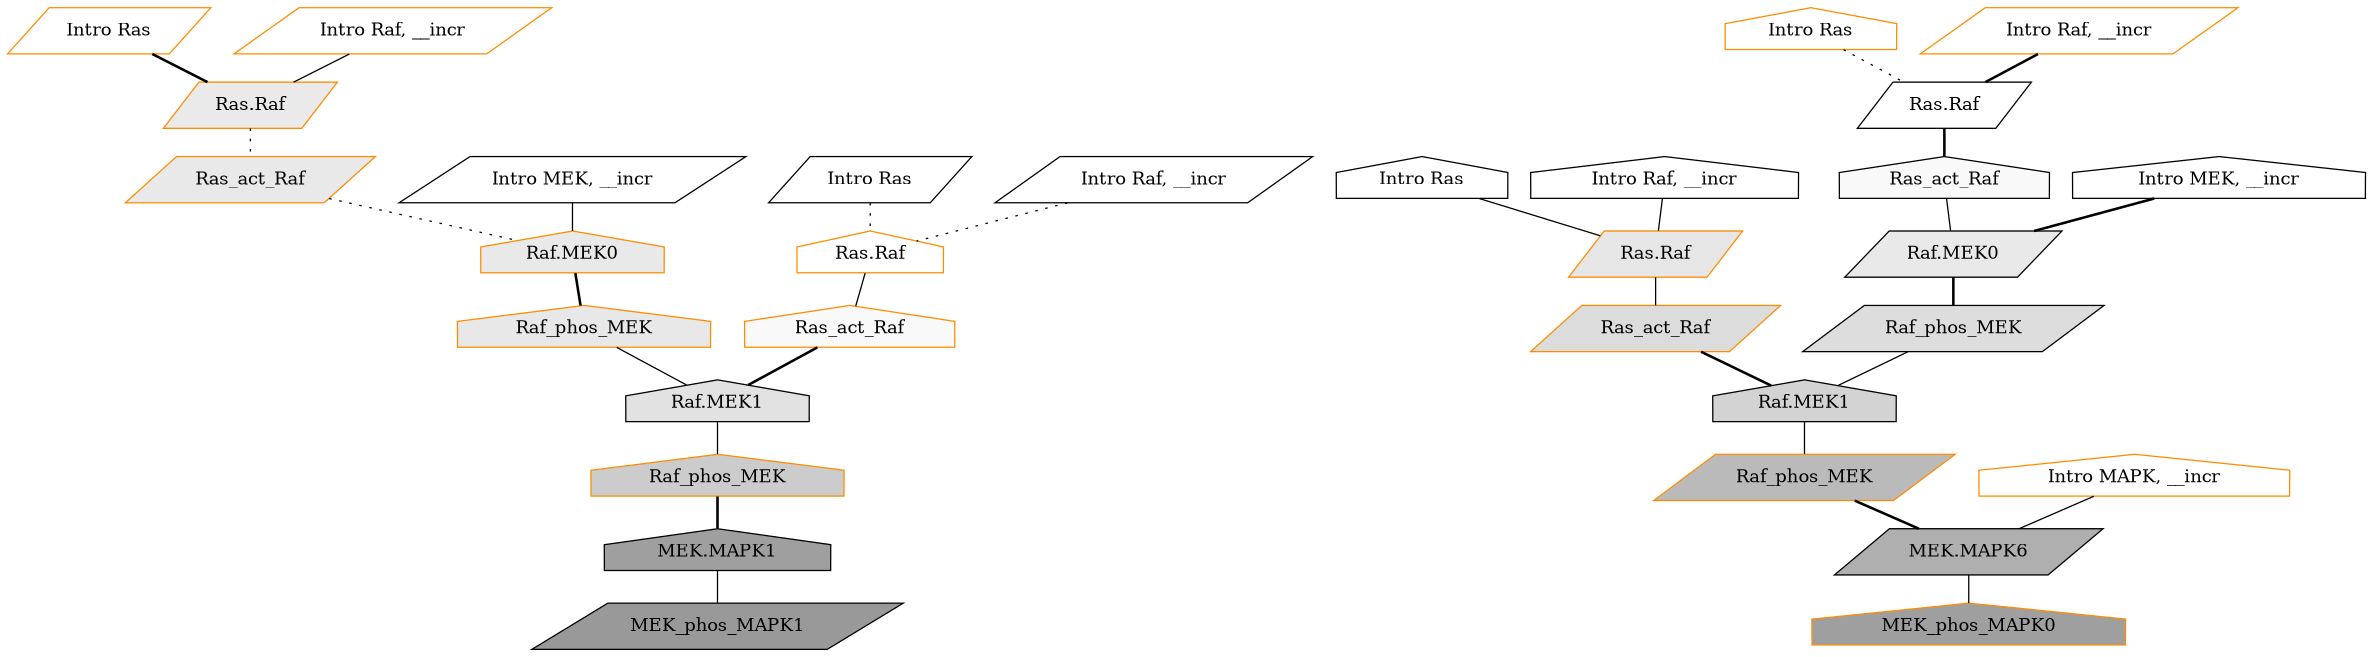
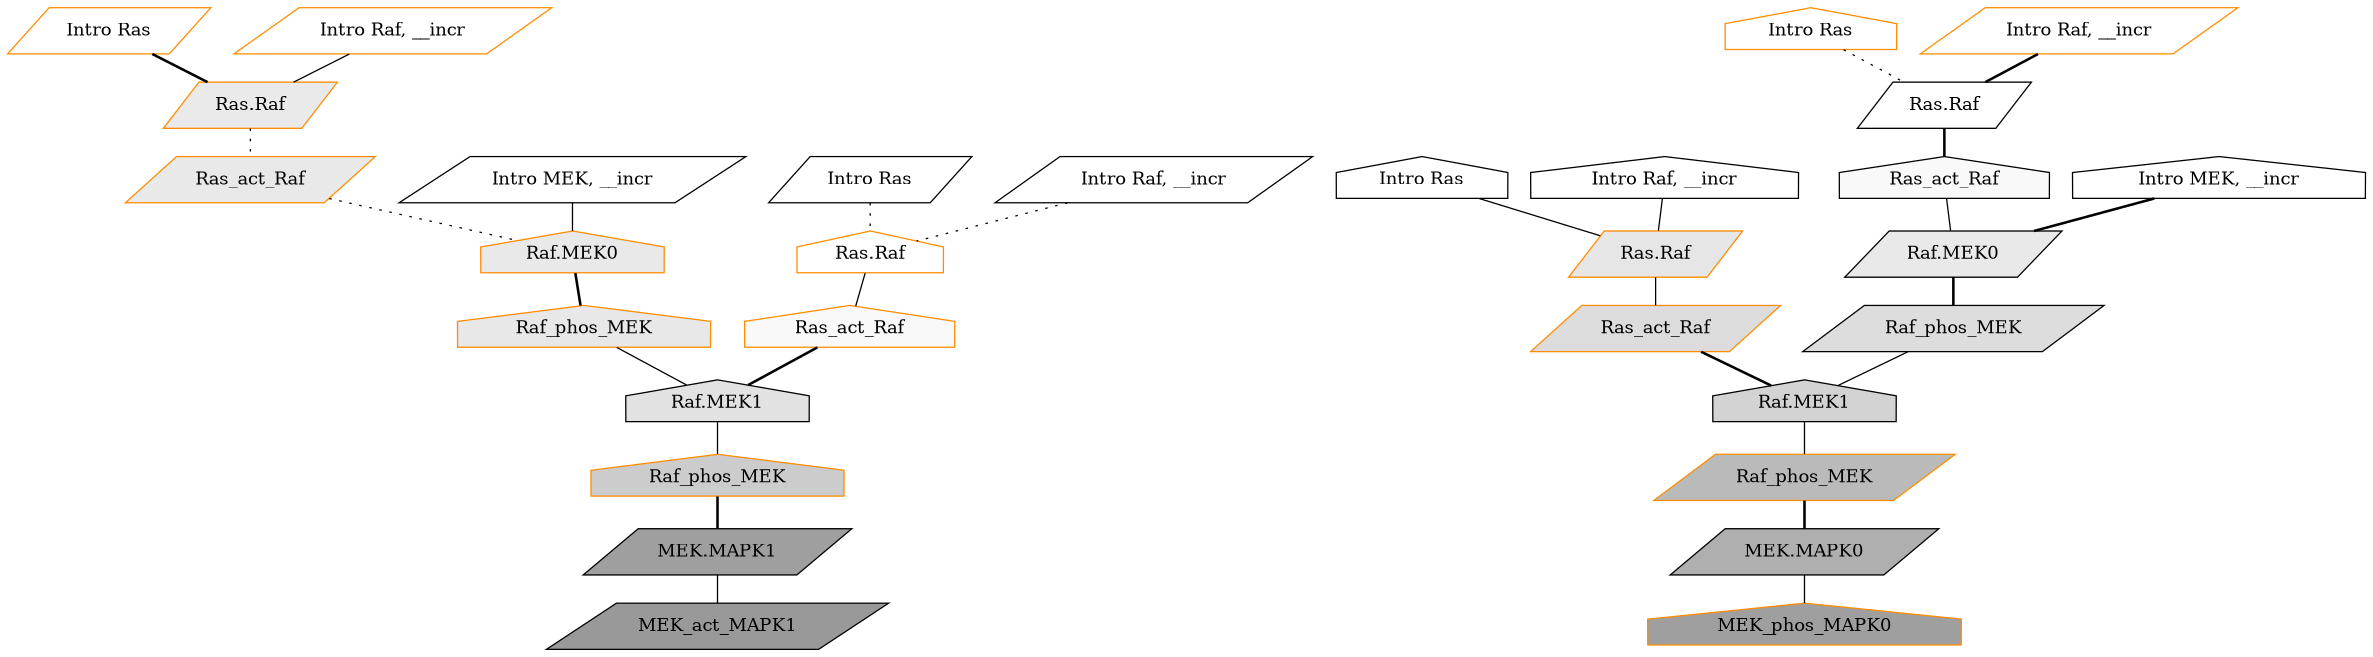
(2134, 477) -> none
(717, 552) -> (717, 552)
(1969, 552) -> (1804, 552)
(717, 626) -> (717, 626)
